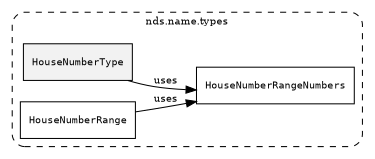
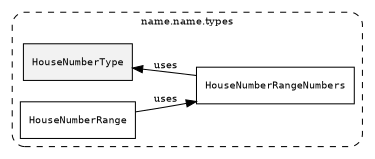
(187, 22) -> (187, 22)
(157, 87) -> (170, 72)
